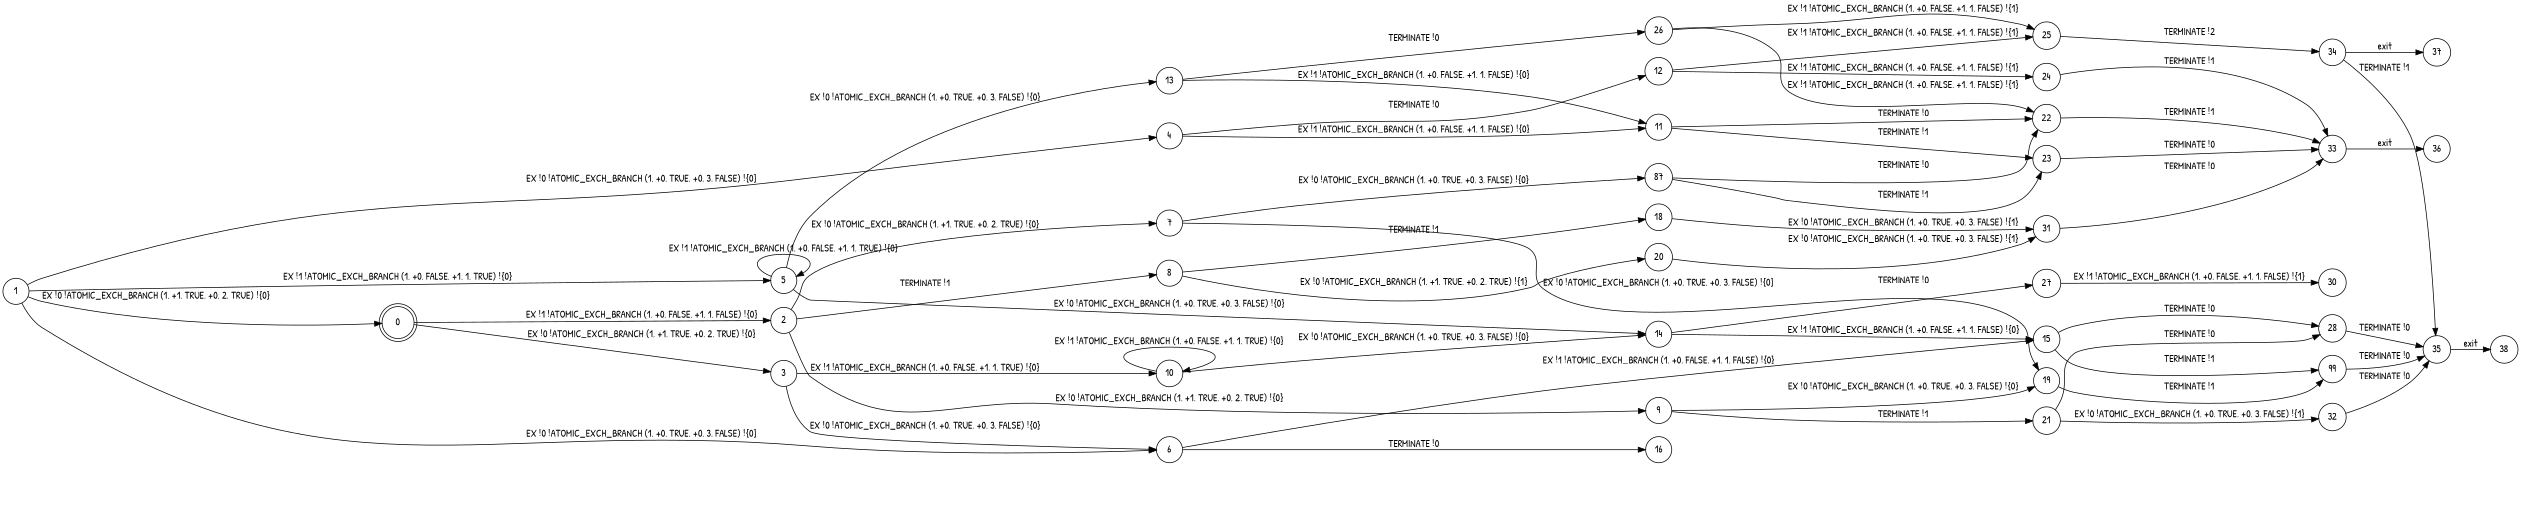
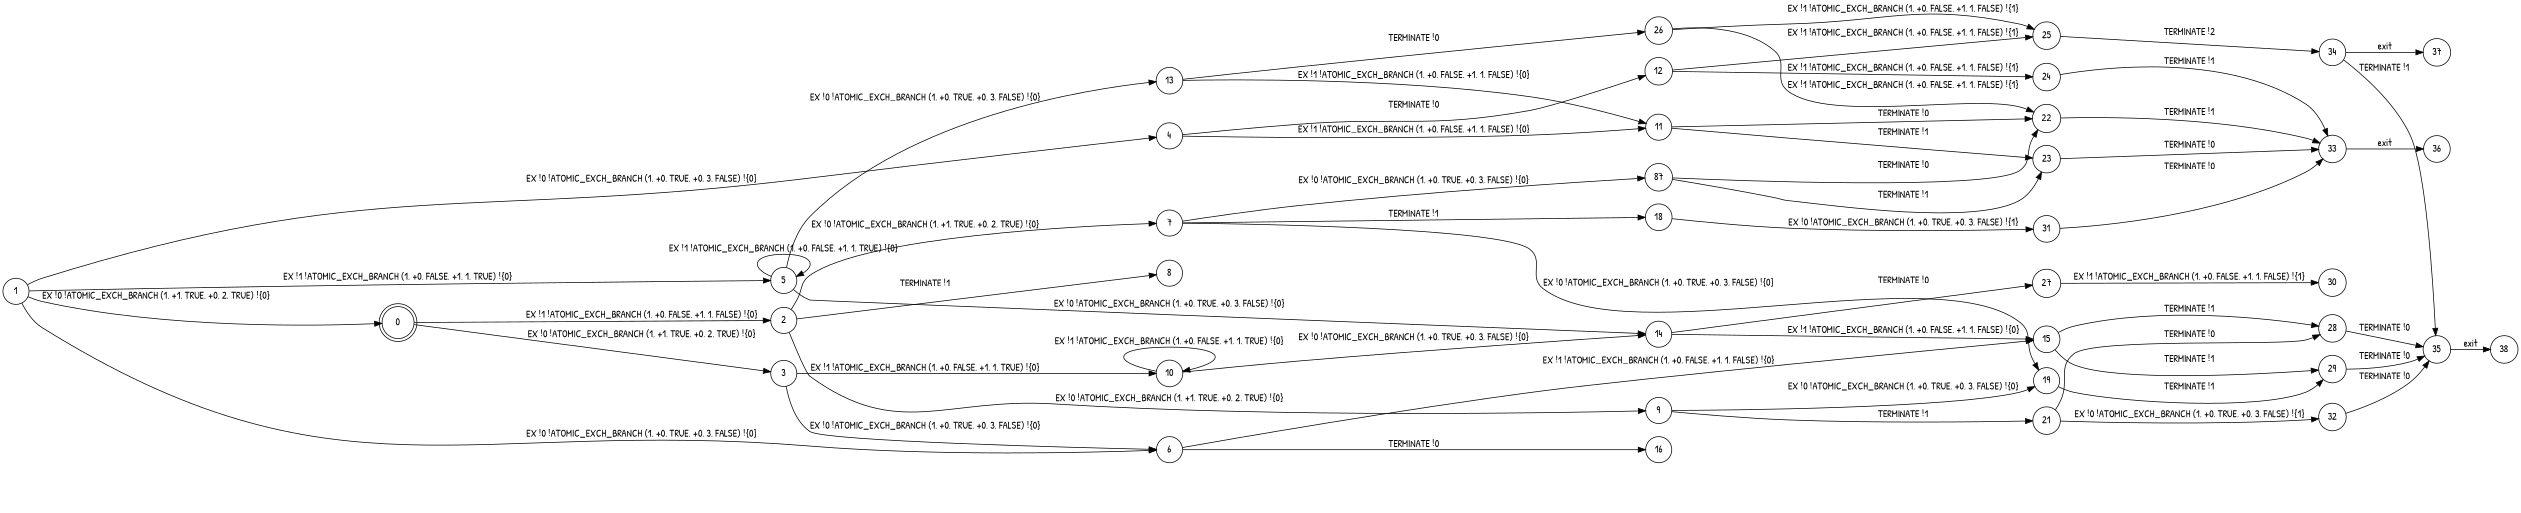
(1411, 249) -> (1410, 220)
(1659, 257) -> none
(2190, 309) -> (2190, 309)
(2332, 369) -> (2332, 369)
